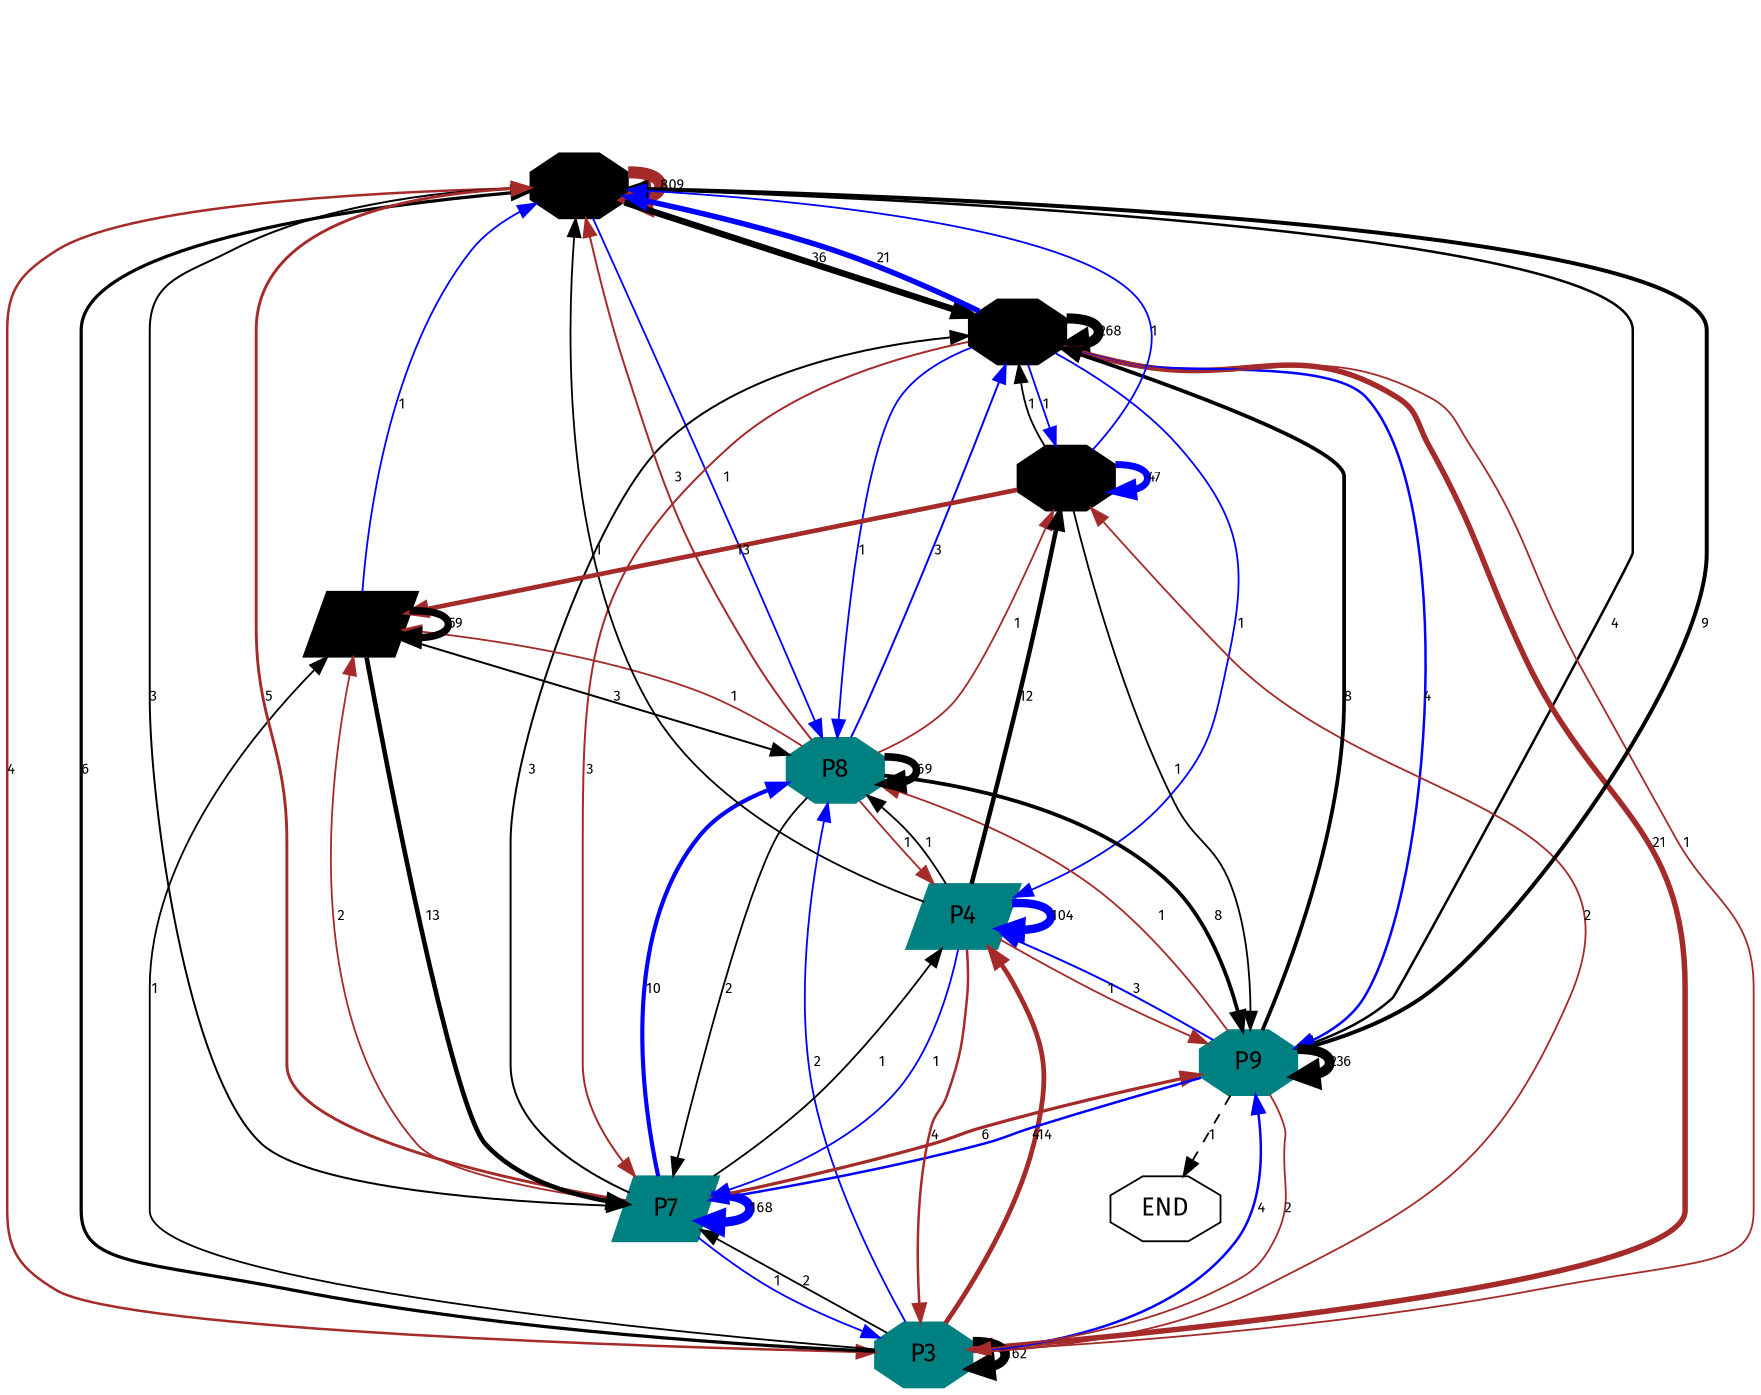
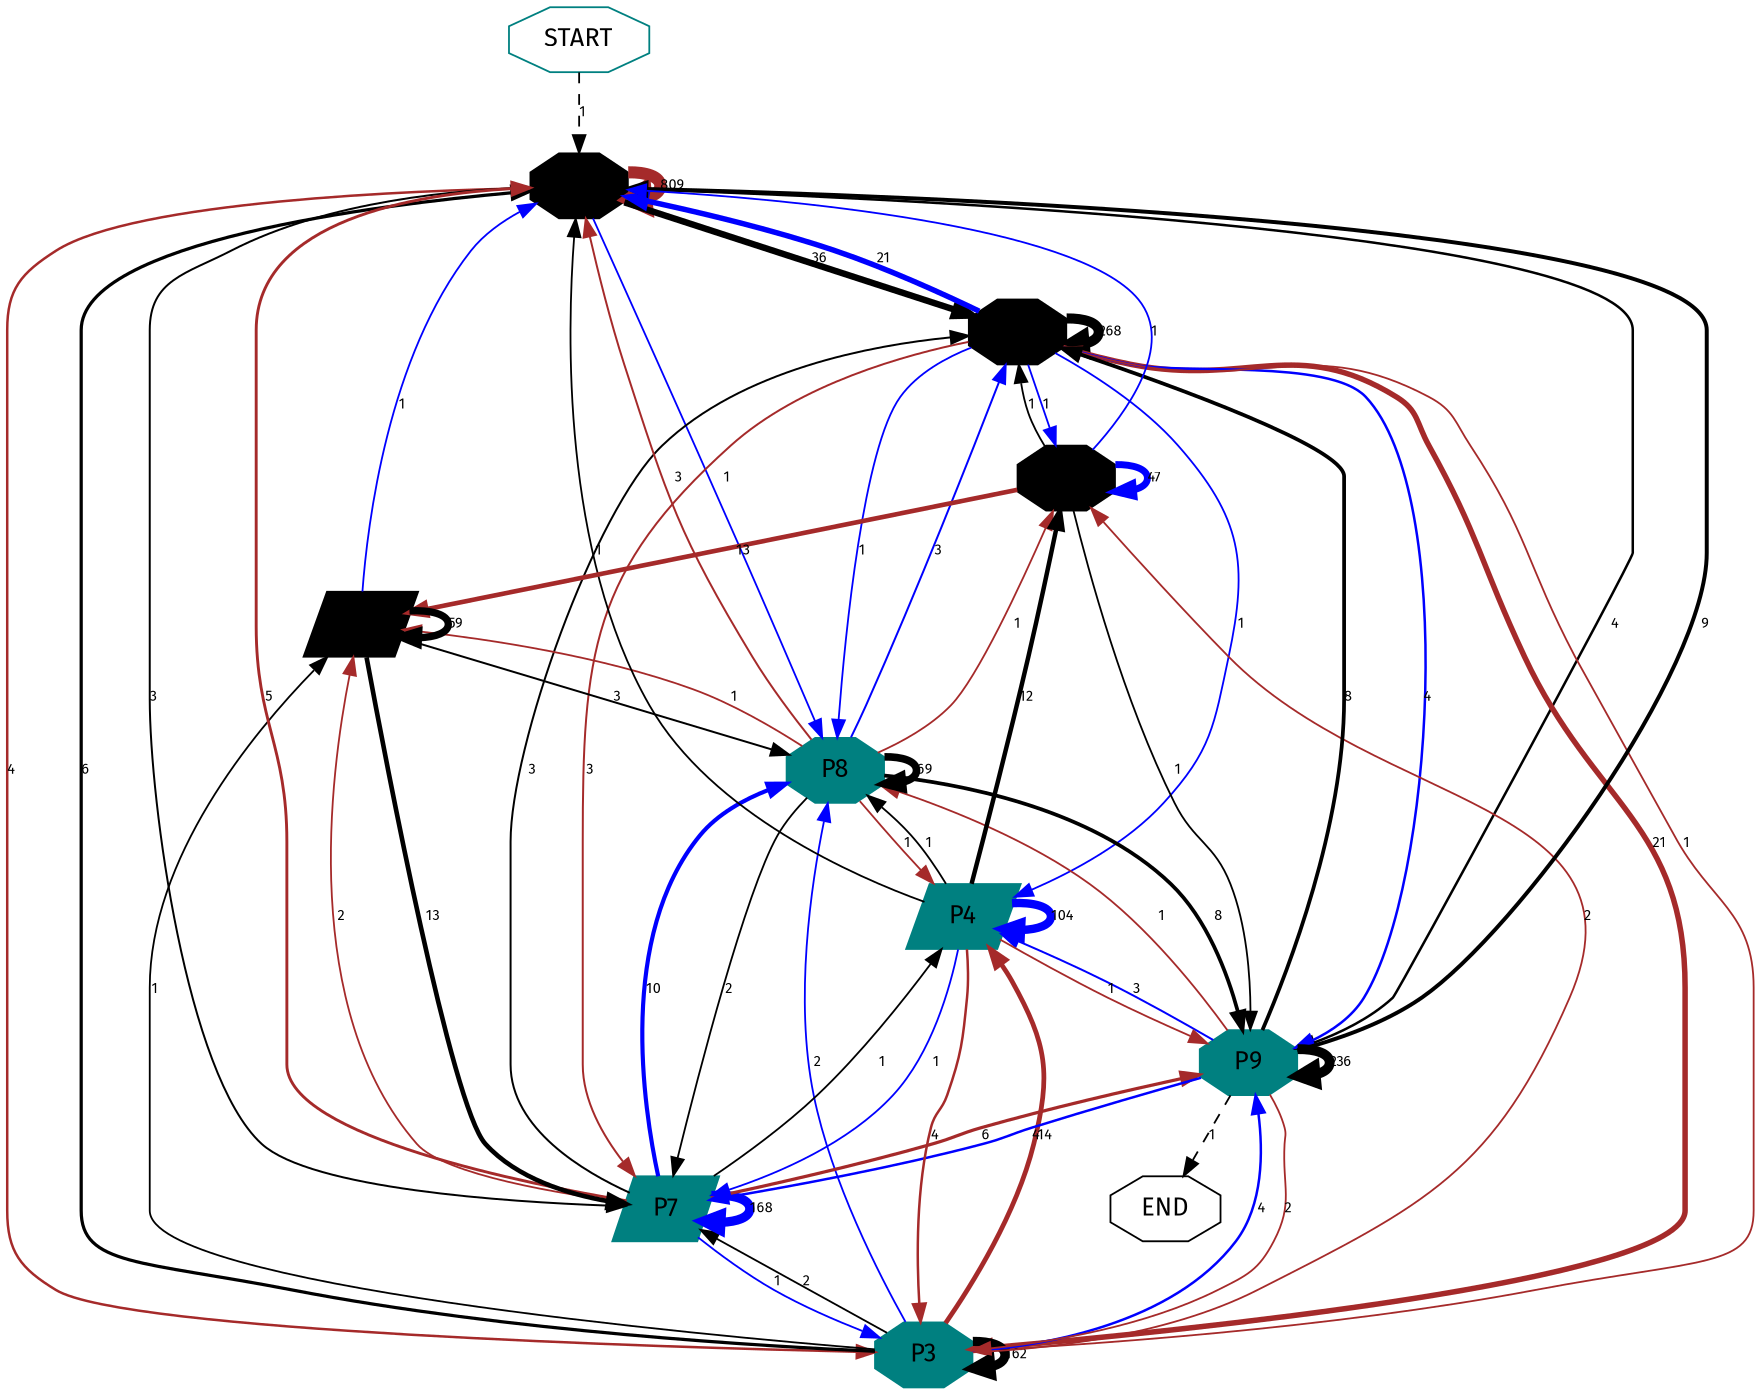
none -> (579, 40)
